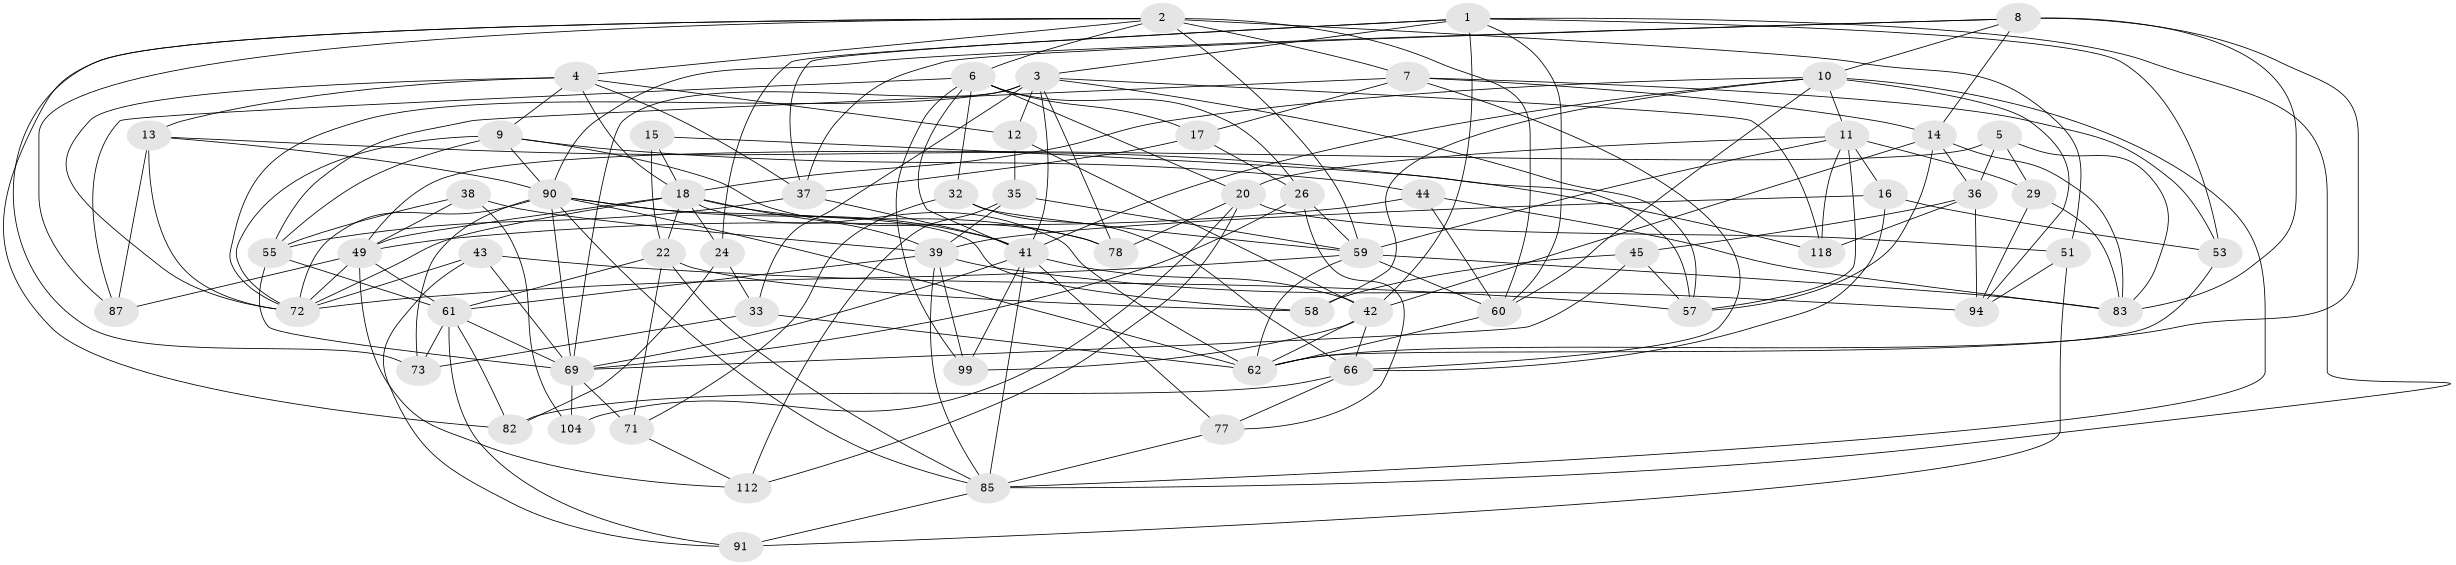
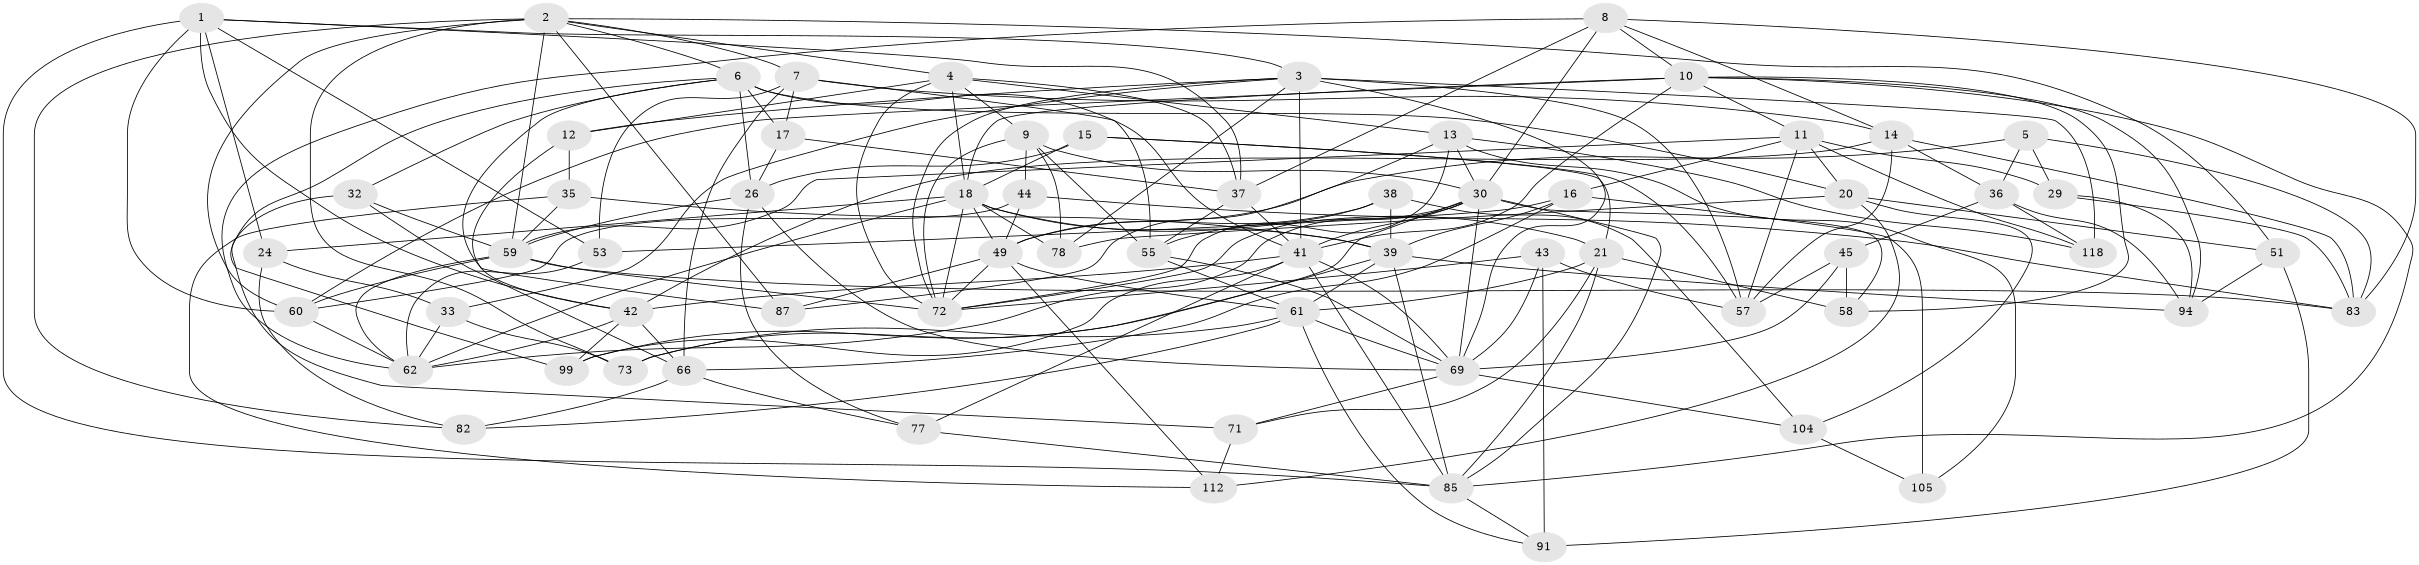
none -> (919, 166)
(550, 194) -> (1481, 194)
(664, 253) -> (1601, 253)
none -> (1922, 488)
